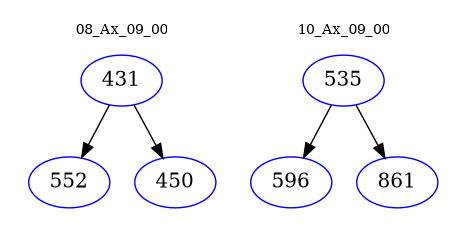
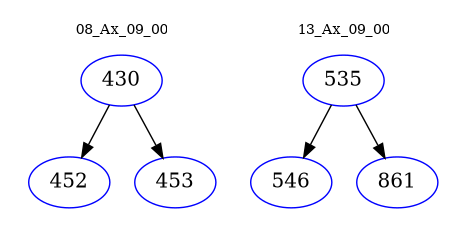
(344, 30) -> (344, 30)
(122, 81) -> (122, 81)
(69, 182) -> (69, 182)
(175, 182) -> (175, 182)
(291, 182) -> (291, 182)
